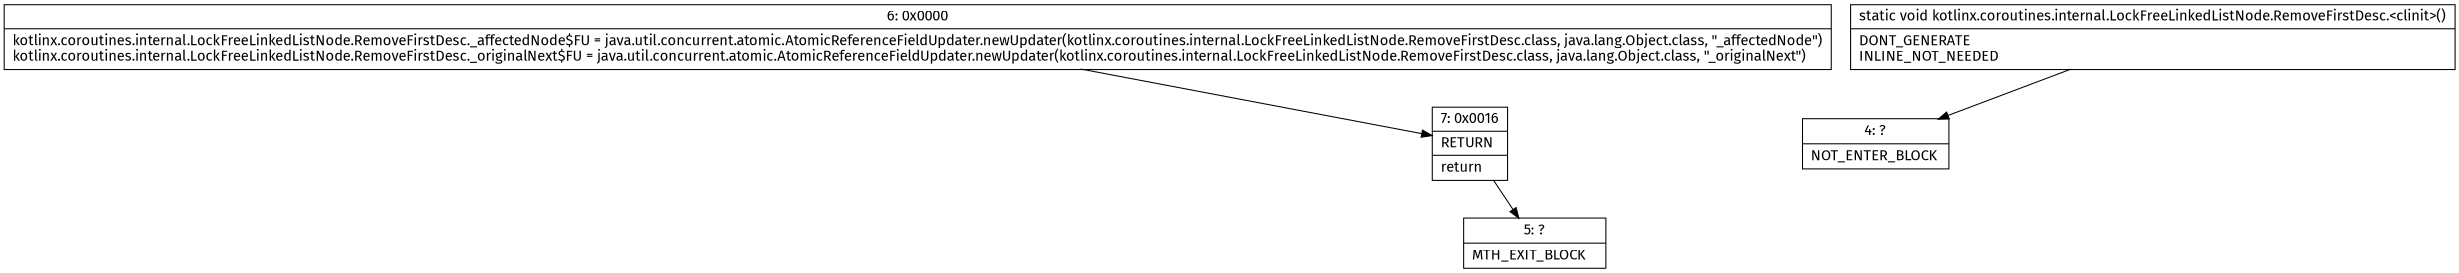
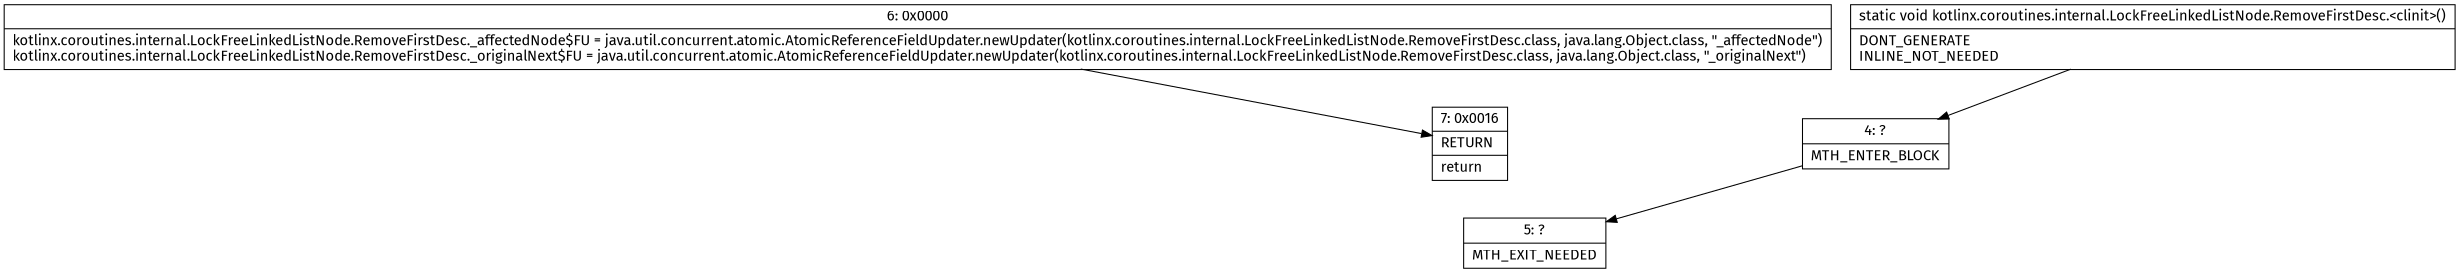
(1874, 156) -> (1876, 156)
(1503, 195) -> (1709, 192)
(1529, 255) -> (1535, 255)
